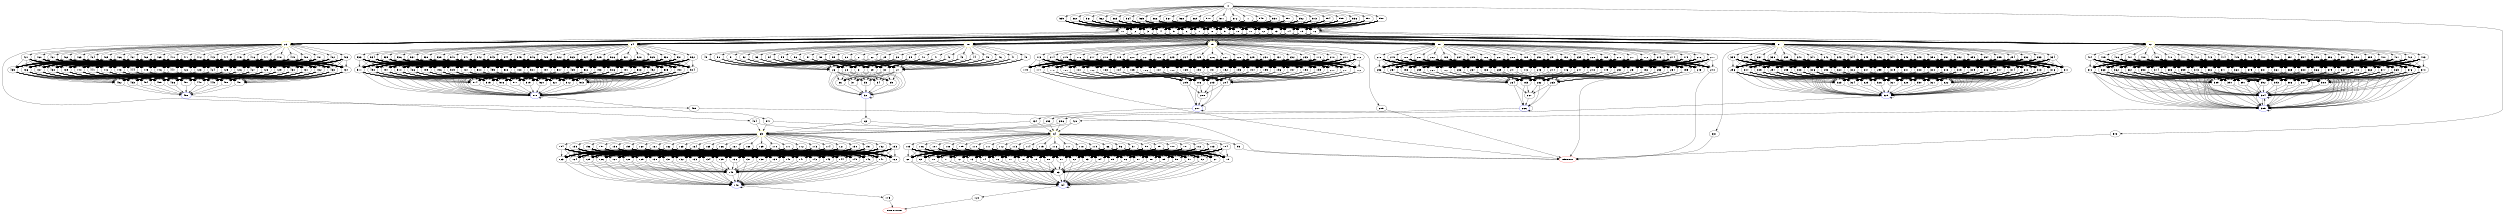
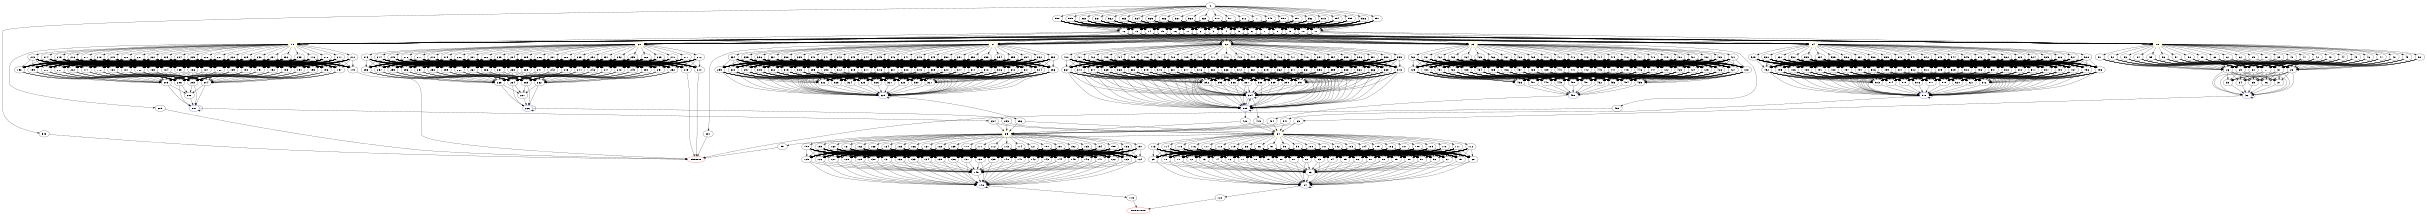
none -> (1259, 121)
